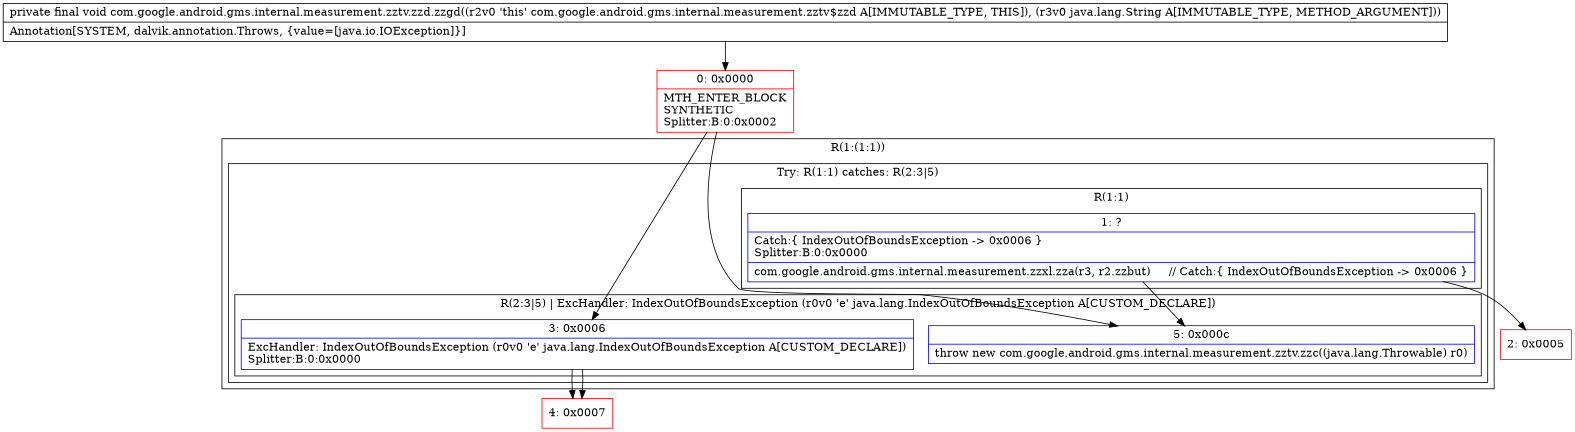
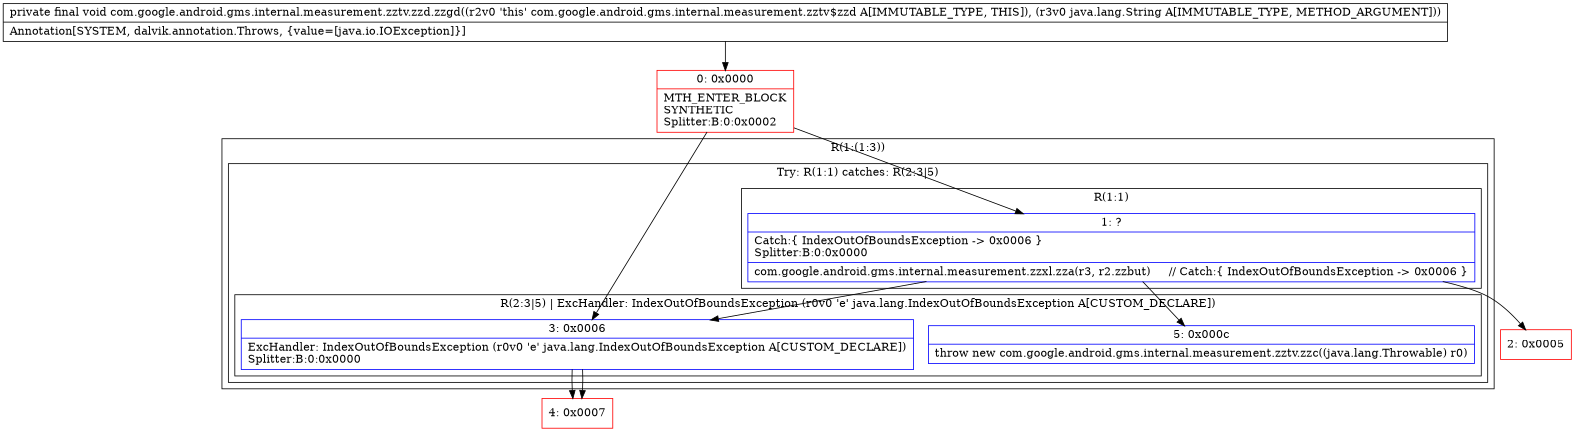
(858, 148) -> (858, 148)
(736, 286) -> (905, 169)
none -> (822, 300)
